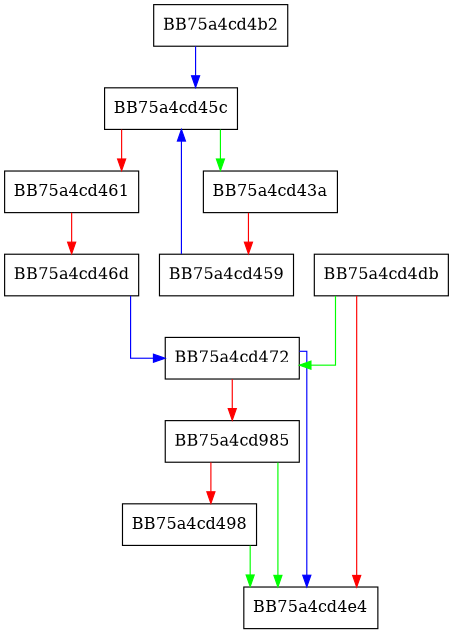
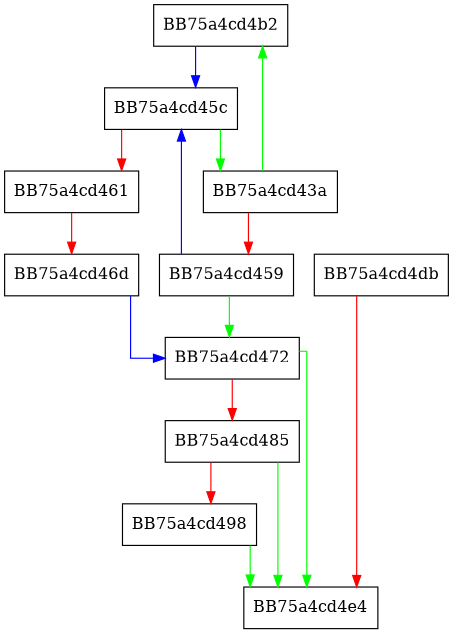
none -> (263, 114)
(335, 343) -> (229, 311)
(232, 441) -> (232, 441)
(307, 460) -> (307, 460)
